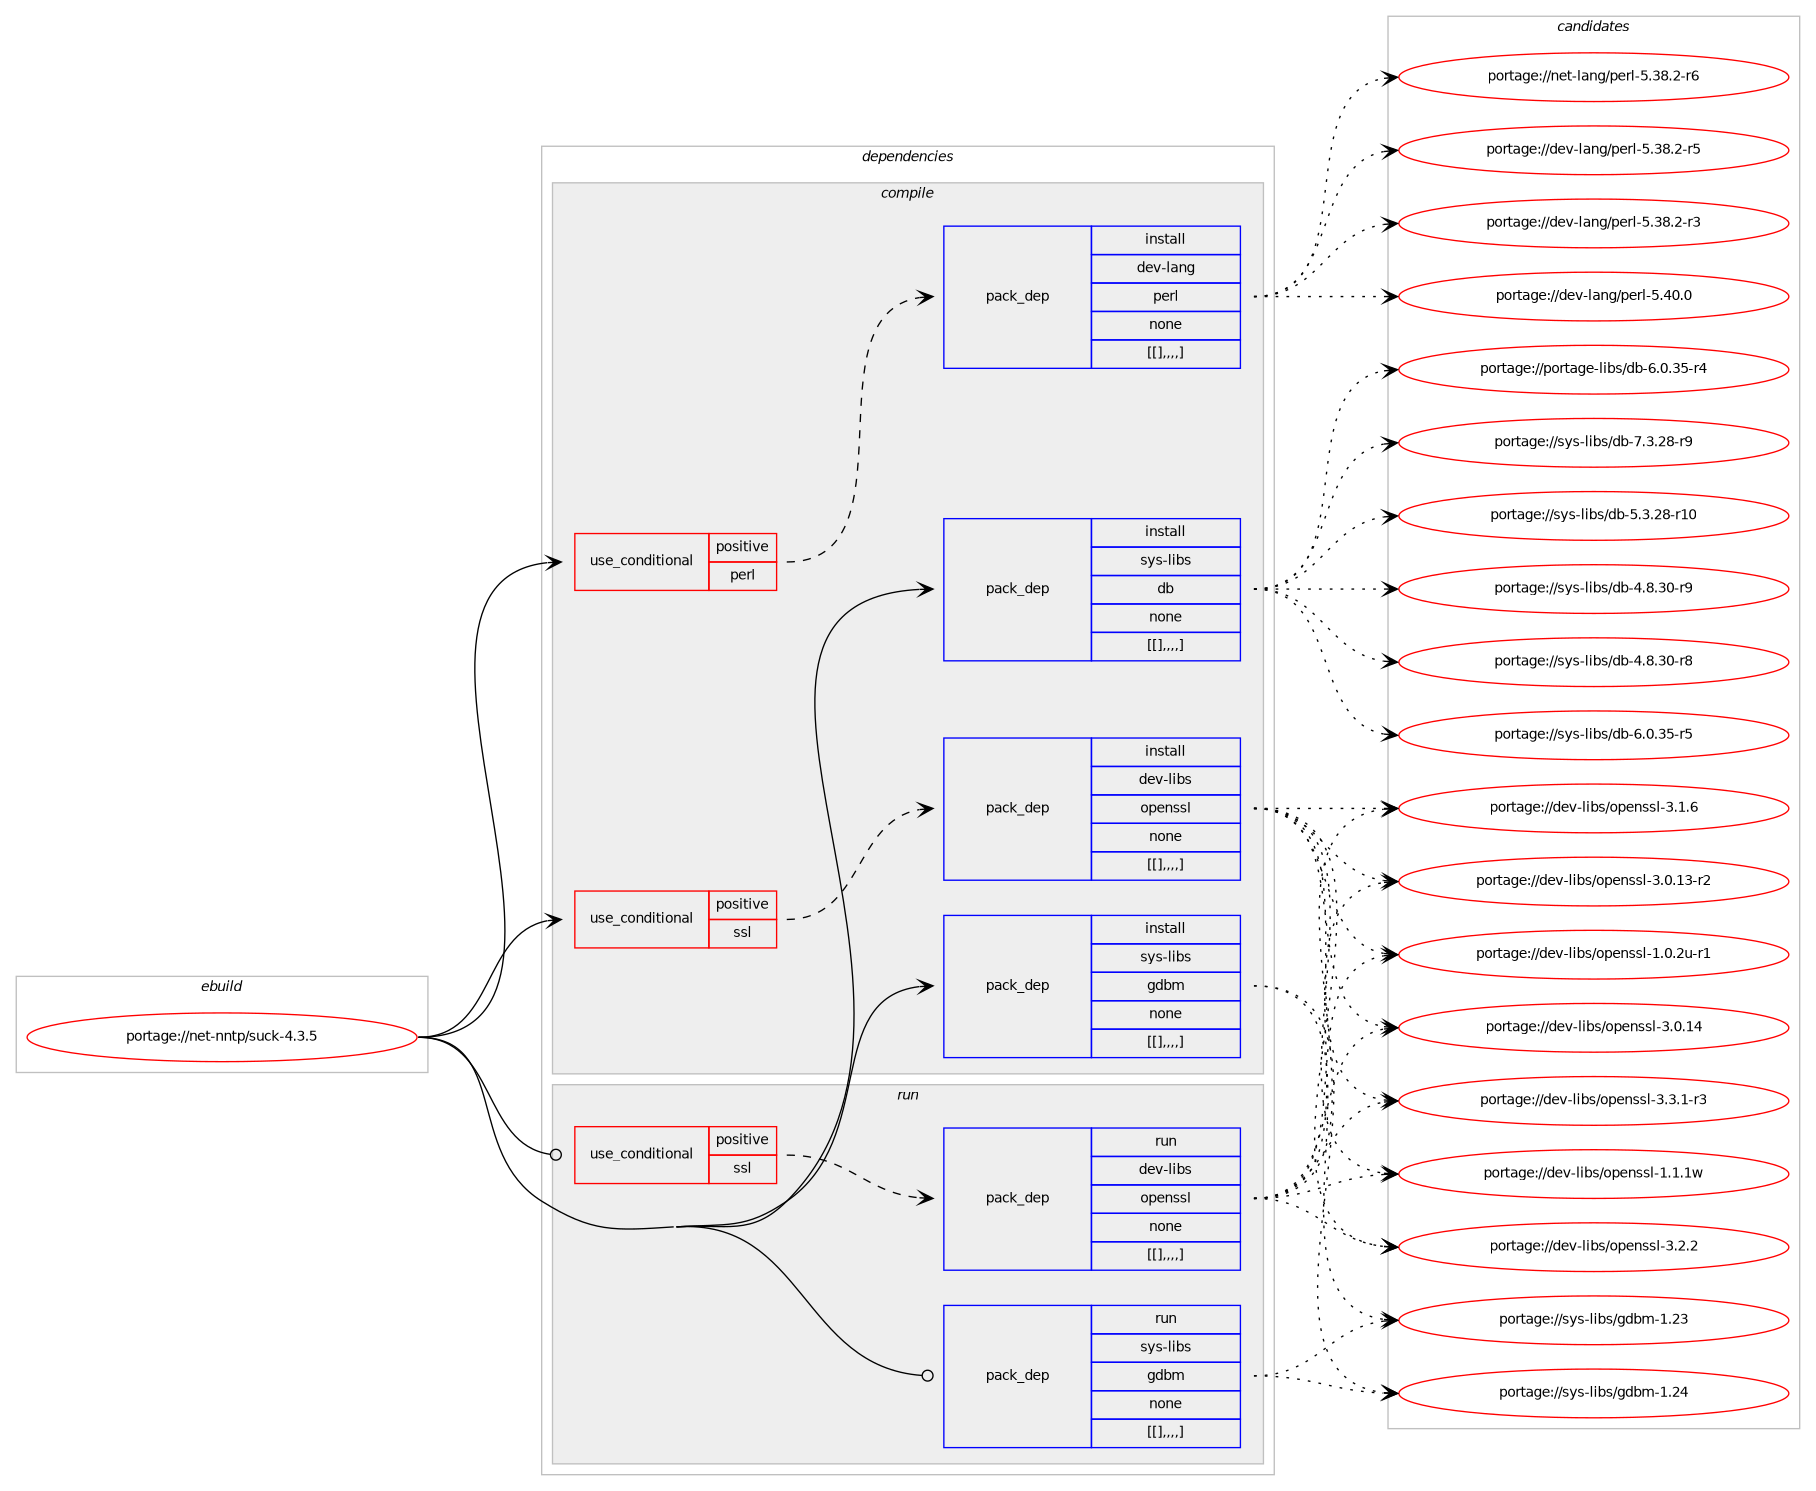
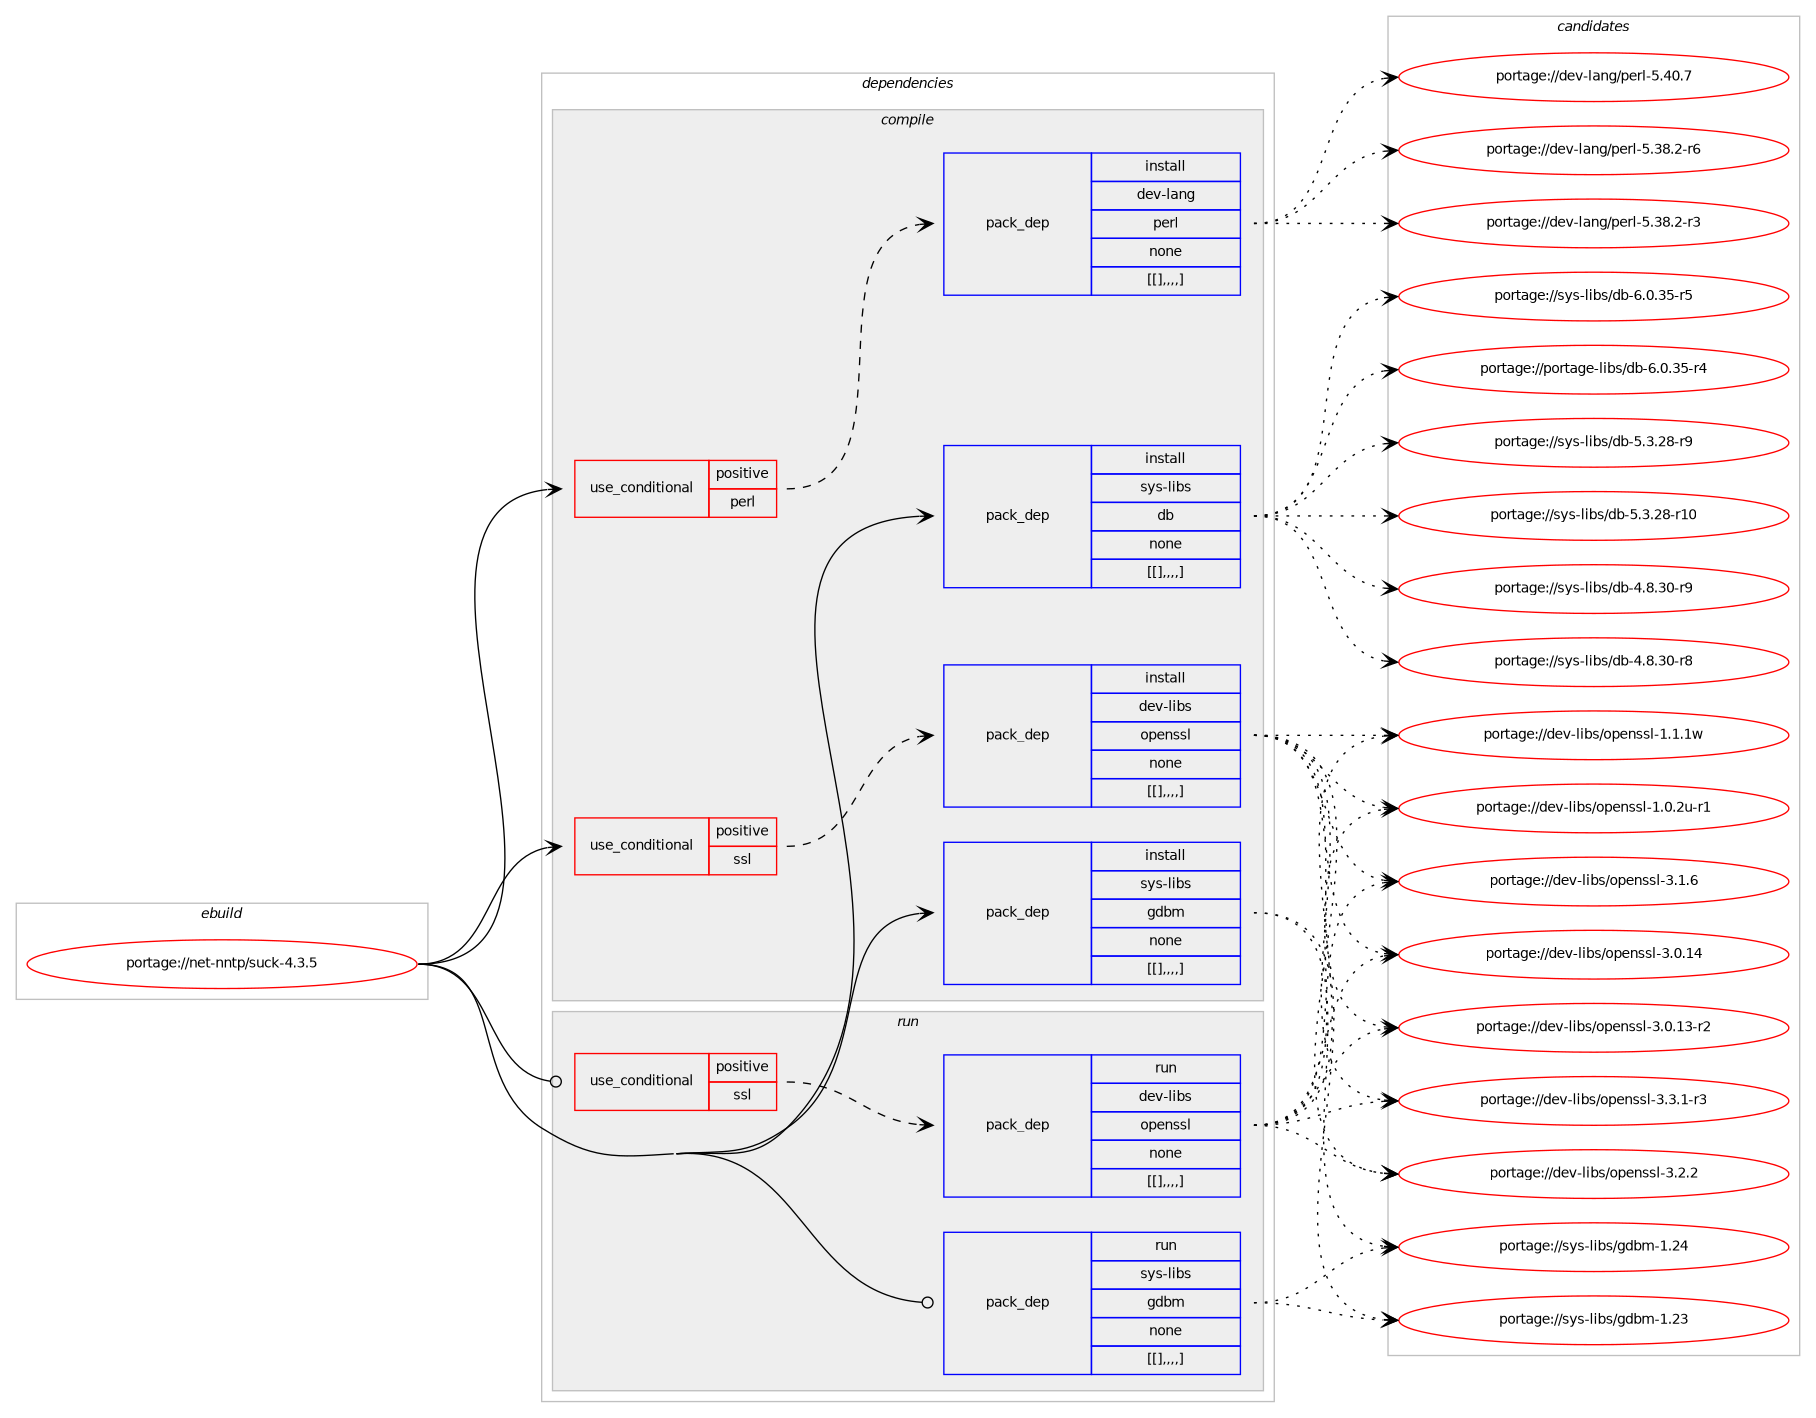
(1594, 77) -> (1594, 150)
(1594, 150) -> none
(1594, 297) -> (1594, 77)
(1594, 443) -> (1594, 443)
